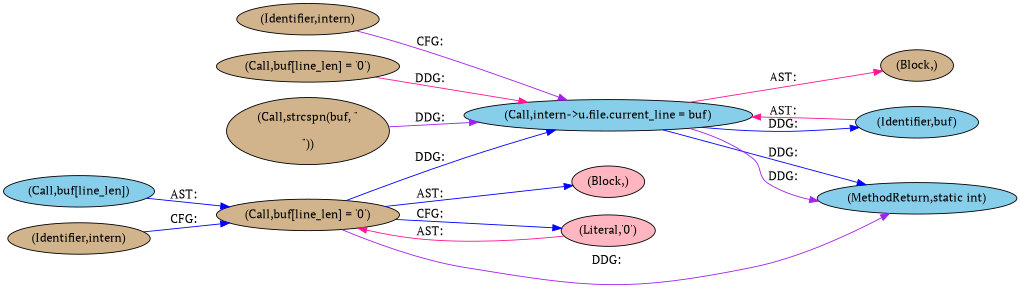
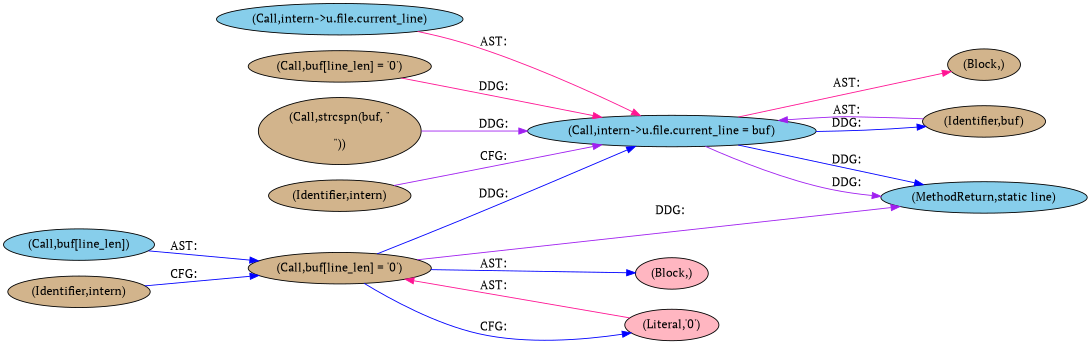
none -> (340, 19)
(809, 118) -> (855, 117)
(917, 122) -> (984, 121)
(917, 198) -> (984, 197)
